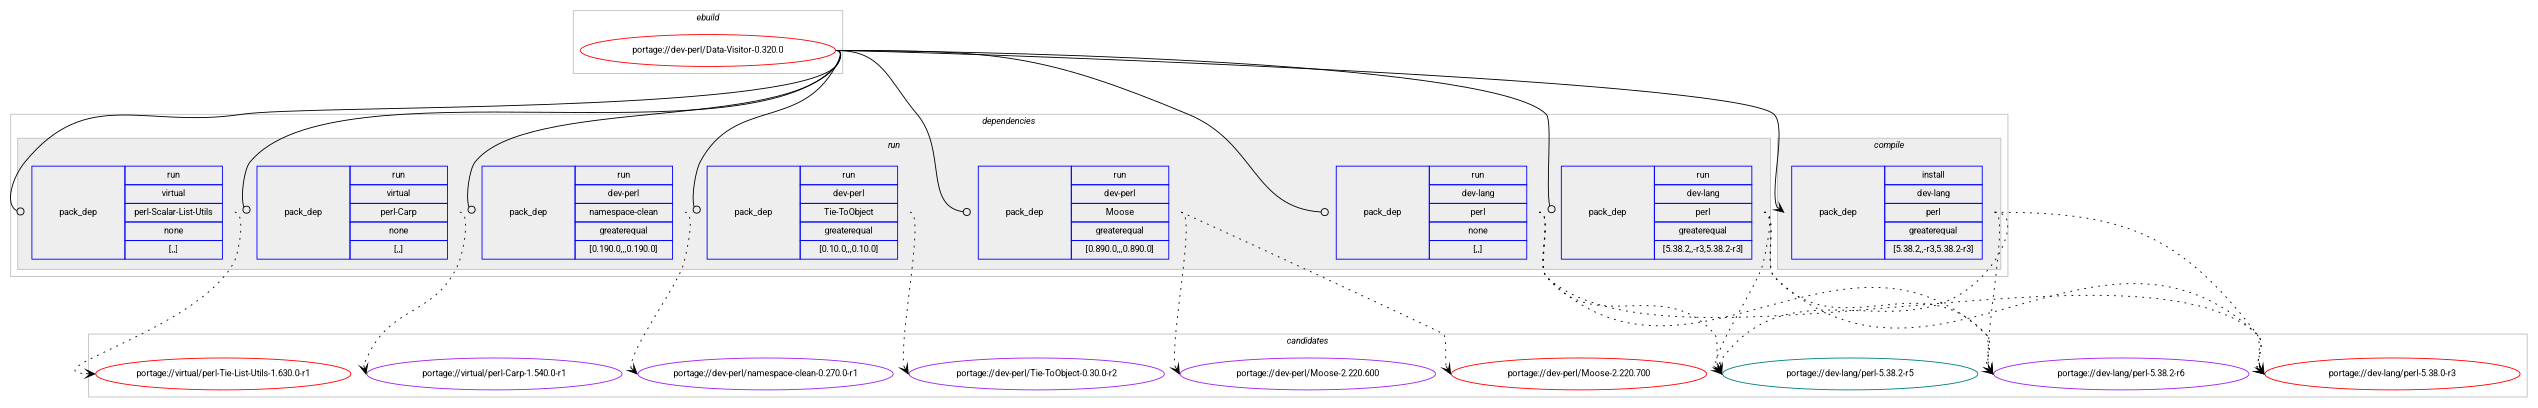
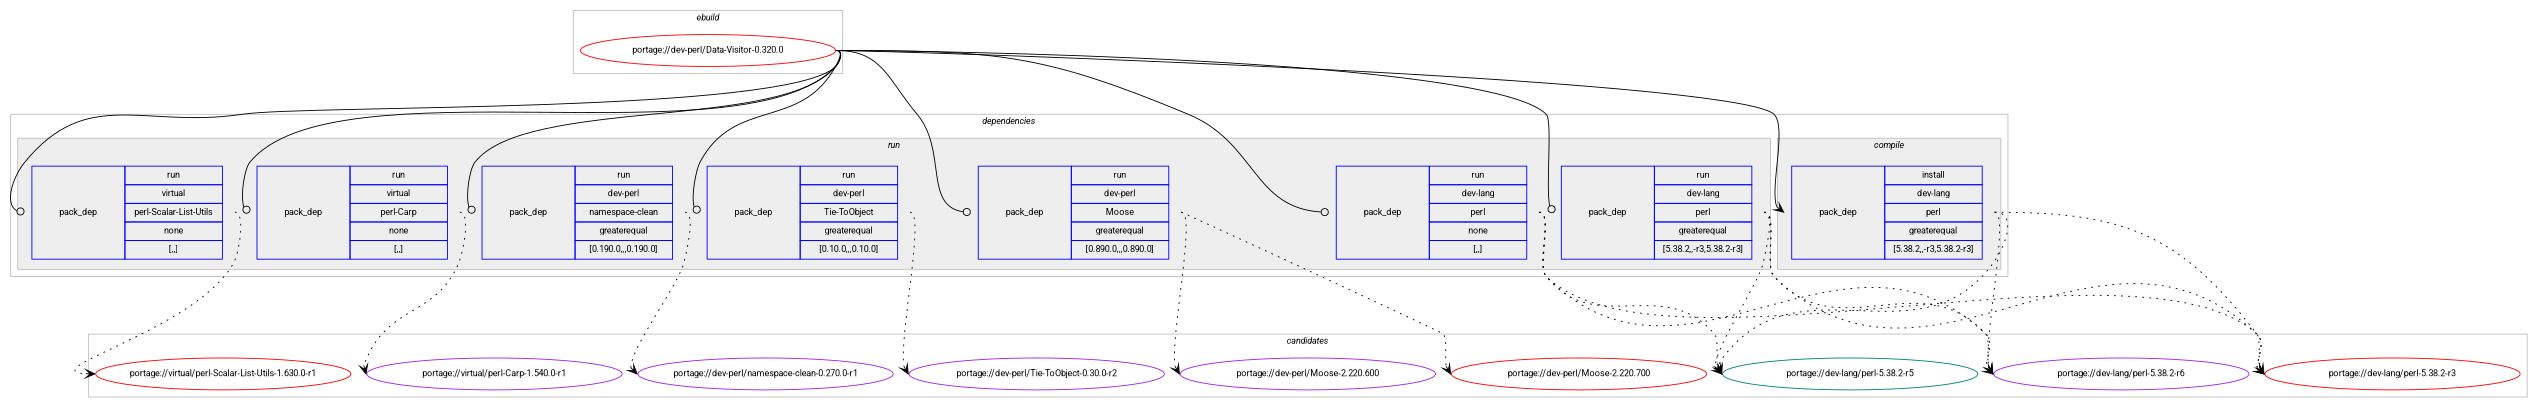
(223, 374) -> (223, 374)
(2392, 374) -> (2392, 374)
